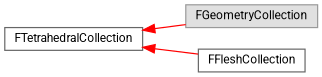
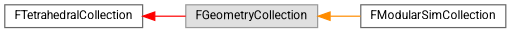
none -> (433, 16)
(252, 61) -> none
